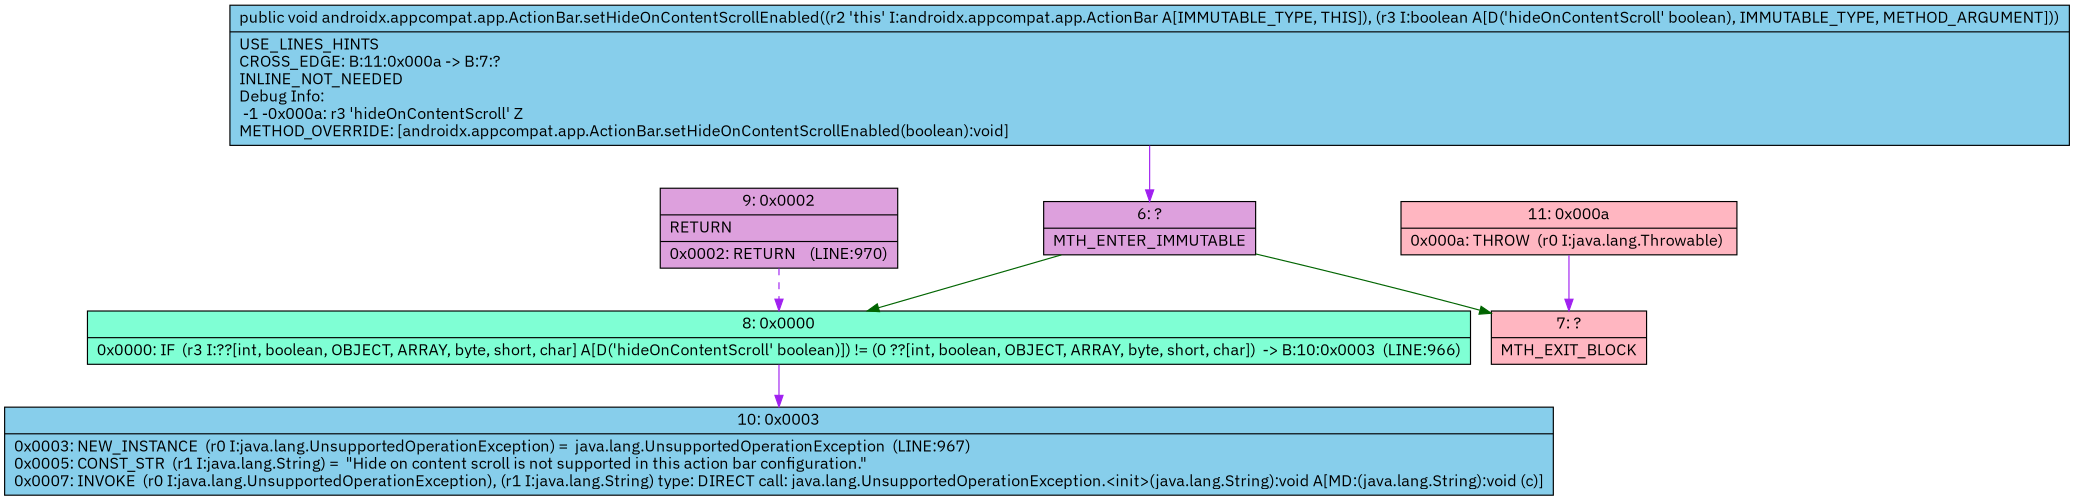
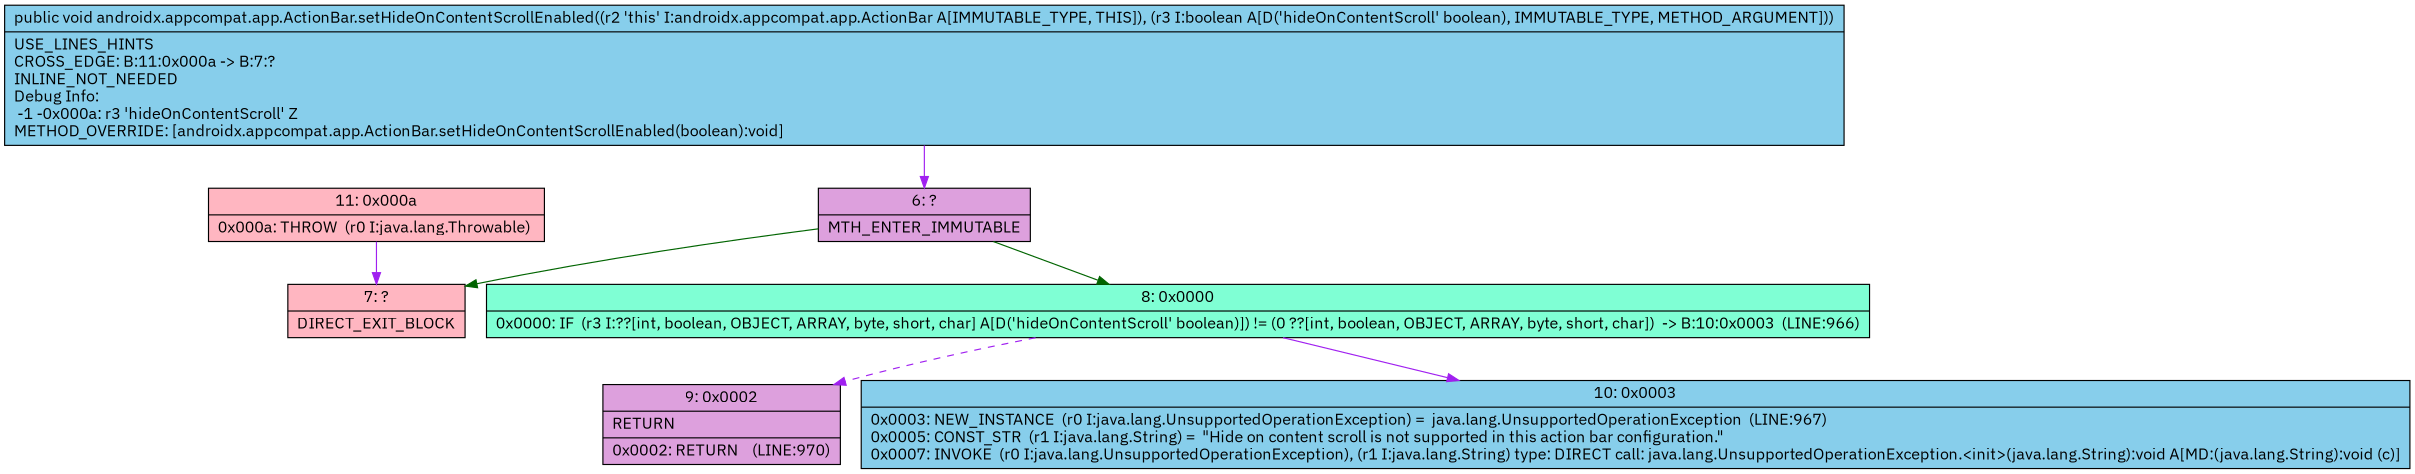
(779, 284) -> (940, 358)
(1569, 350) -> (376, 324)
